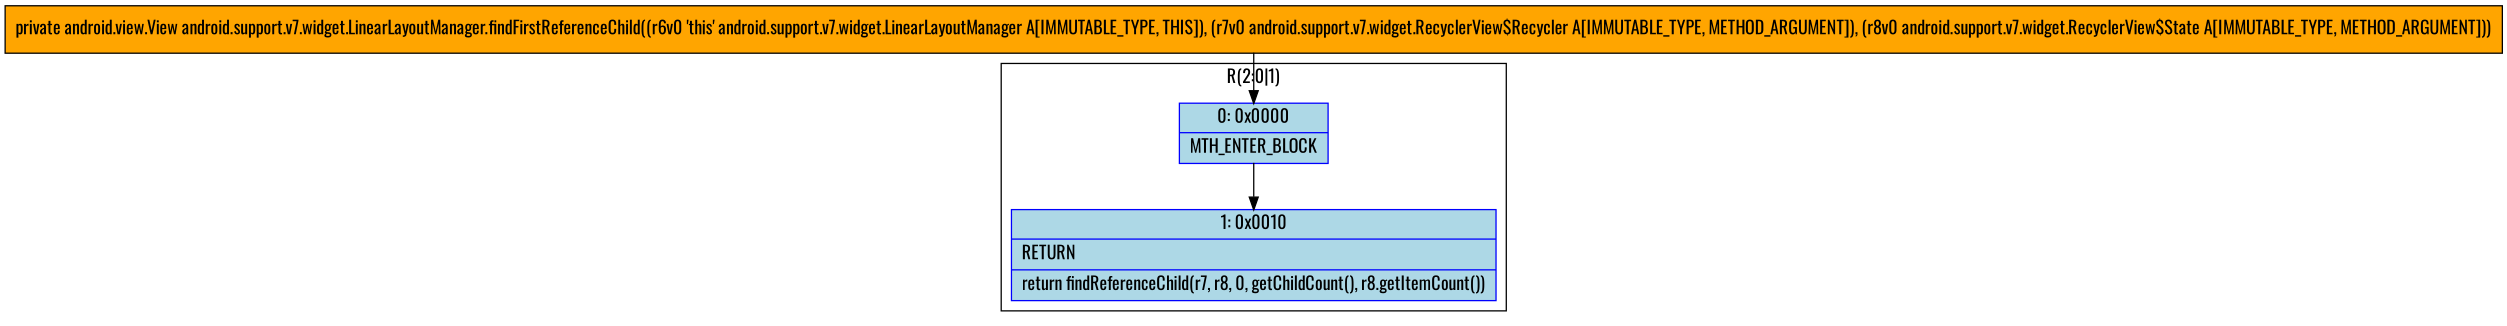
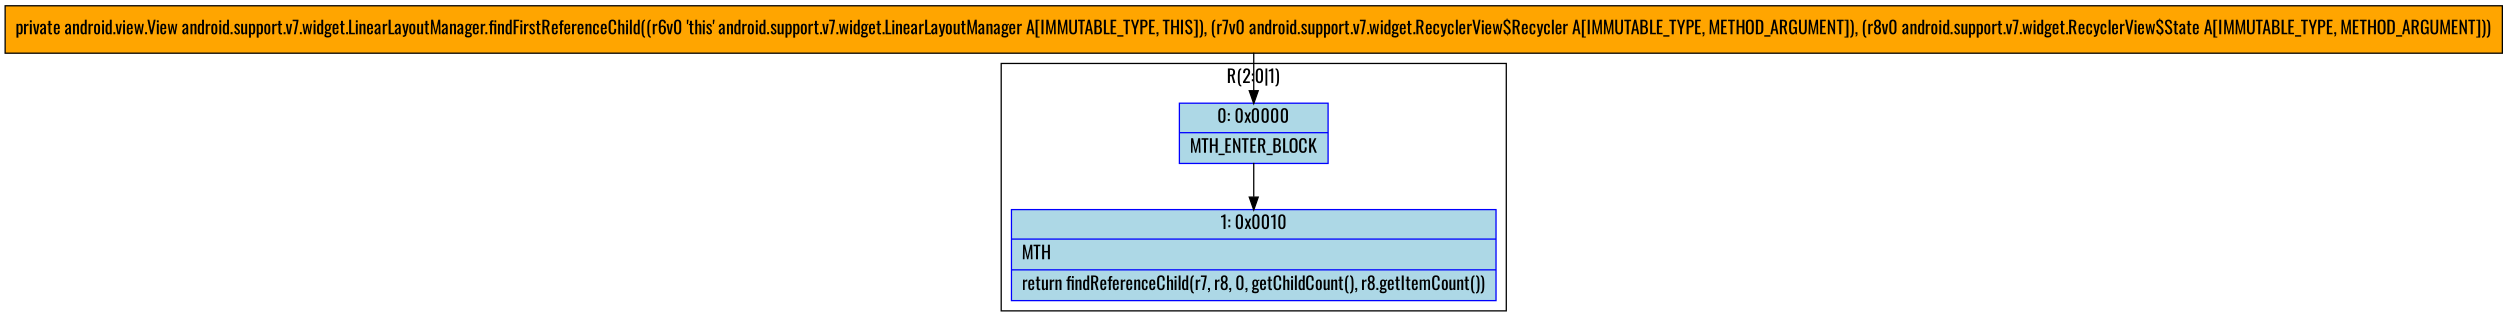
(1049, 254) -> (1036, 254)
